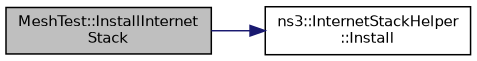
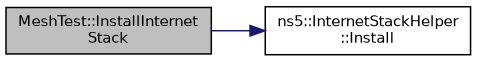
(368, 31) -> (368, 31)
